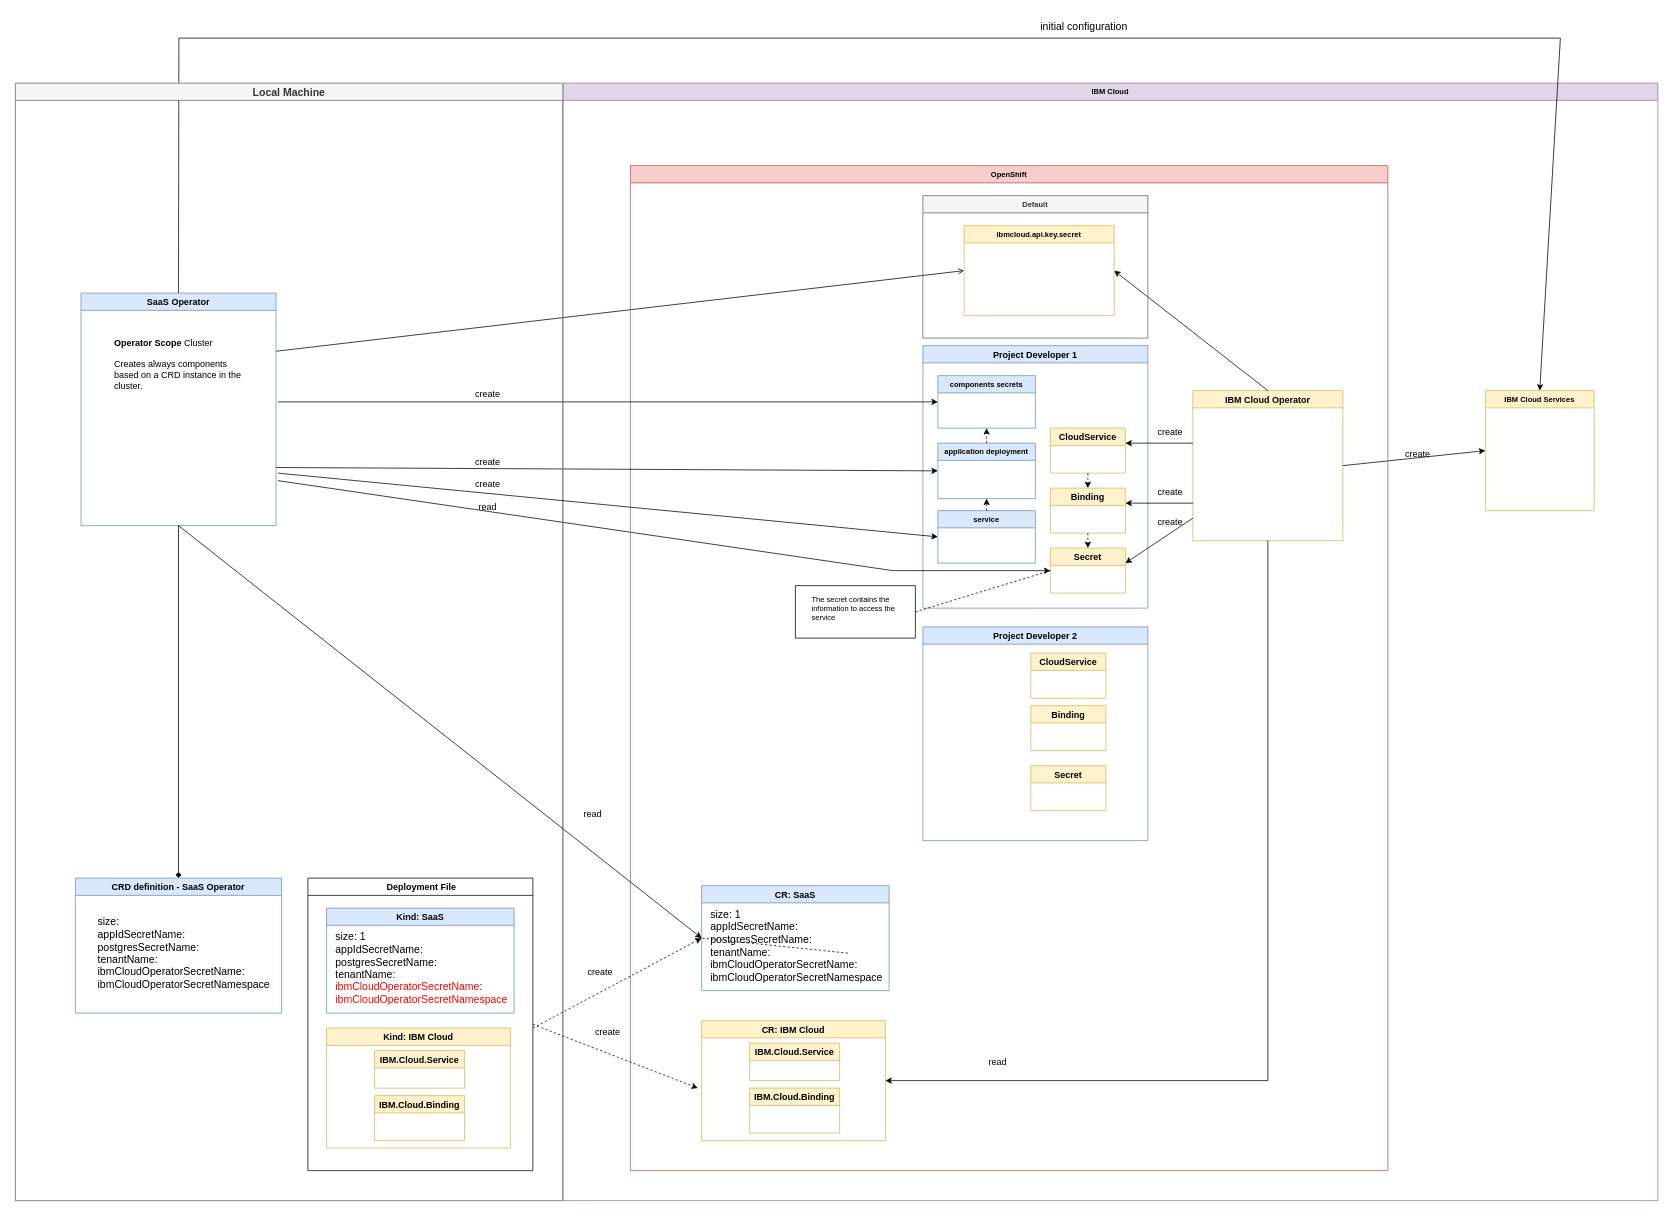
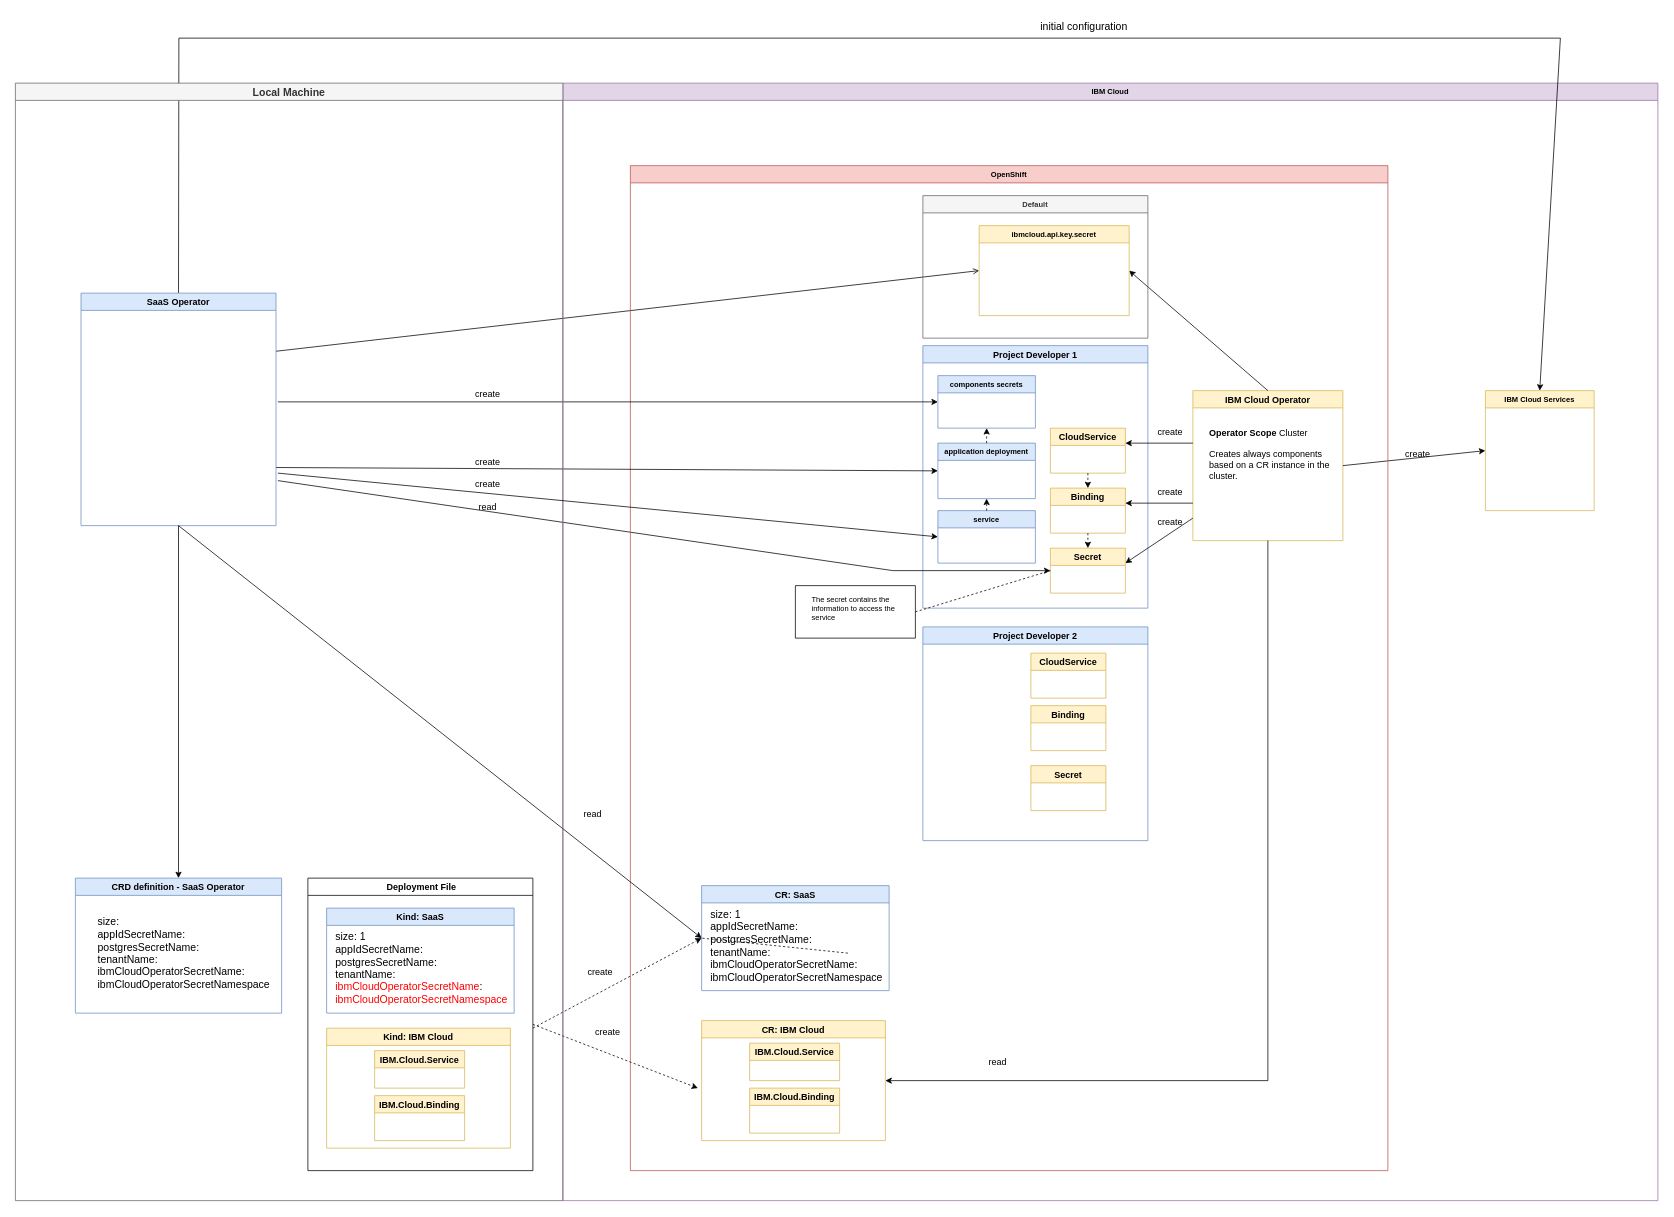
(1039, 270) -> (1054, 270)
(179, 364) -> none
none -> (1274, 454)
(179, 871) -> (179, 871)
